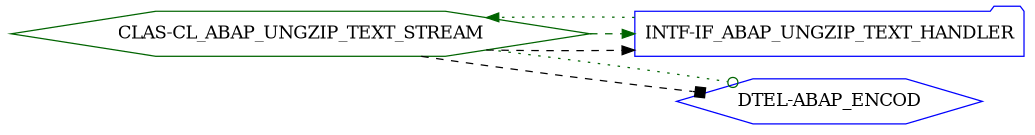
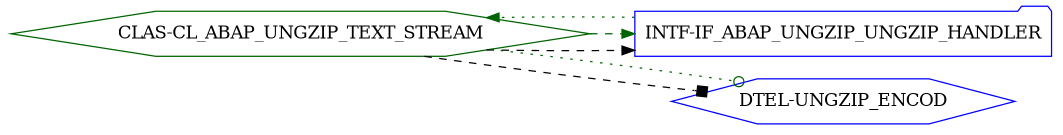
(829, 34) -> (843, 34)
(829, 101) -> (843, 101)
